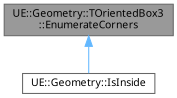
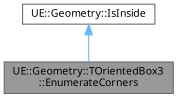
(89, 60) -> (89, 48)
